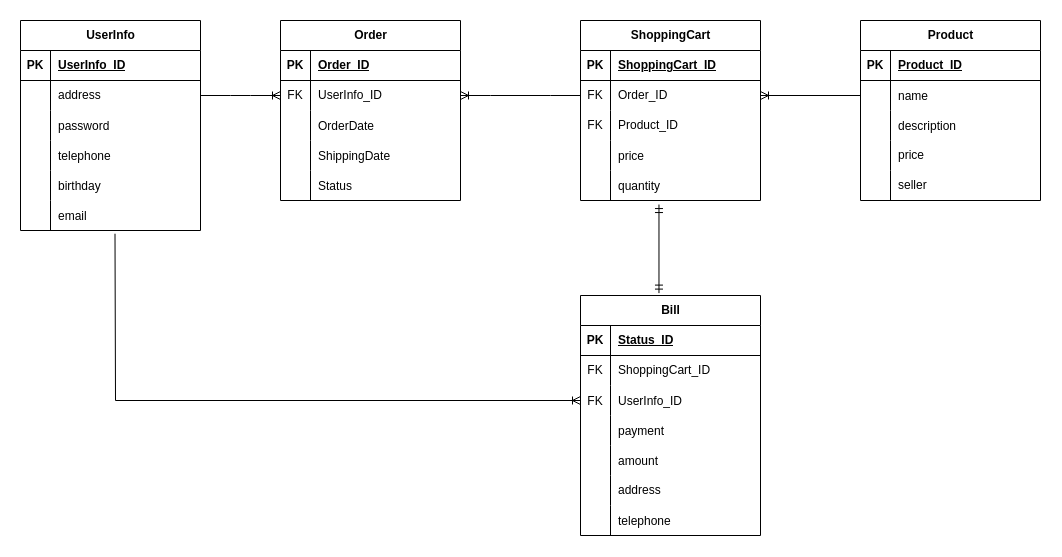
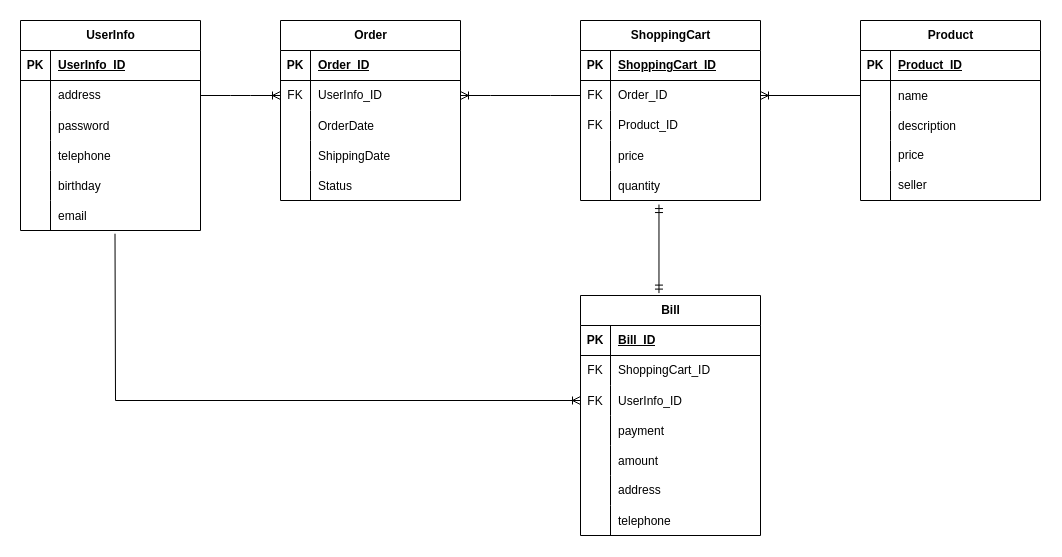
(649, 341) -> (637, 341)
